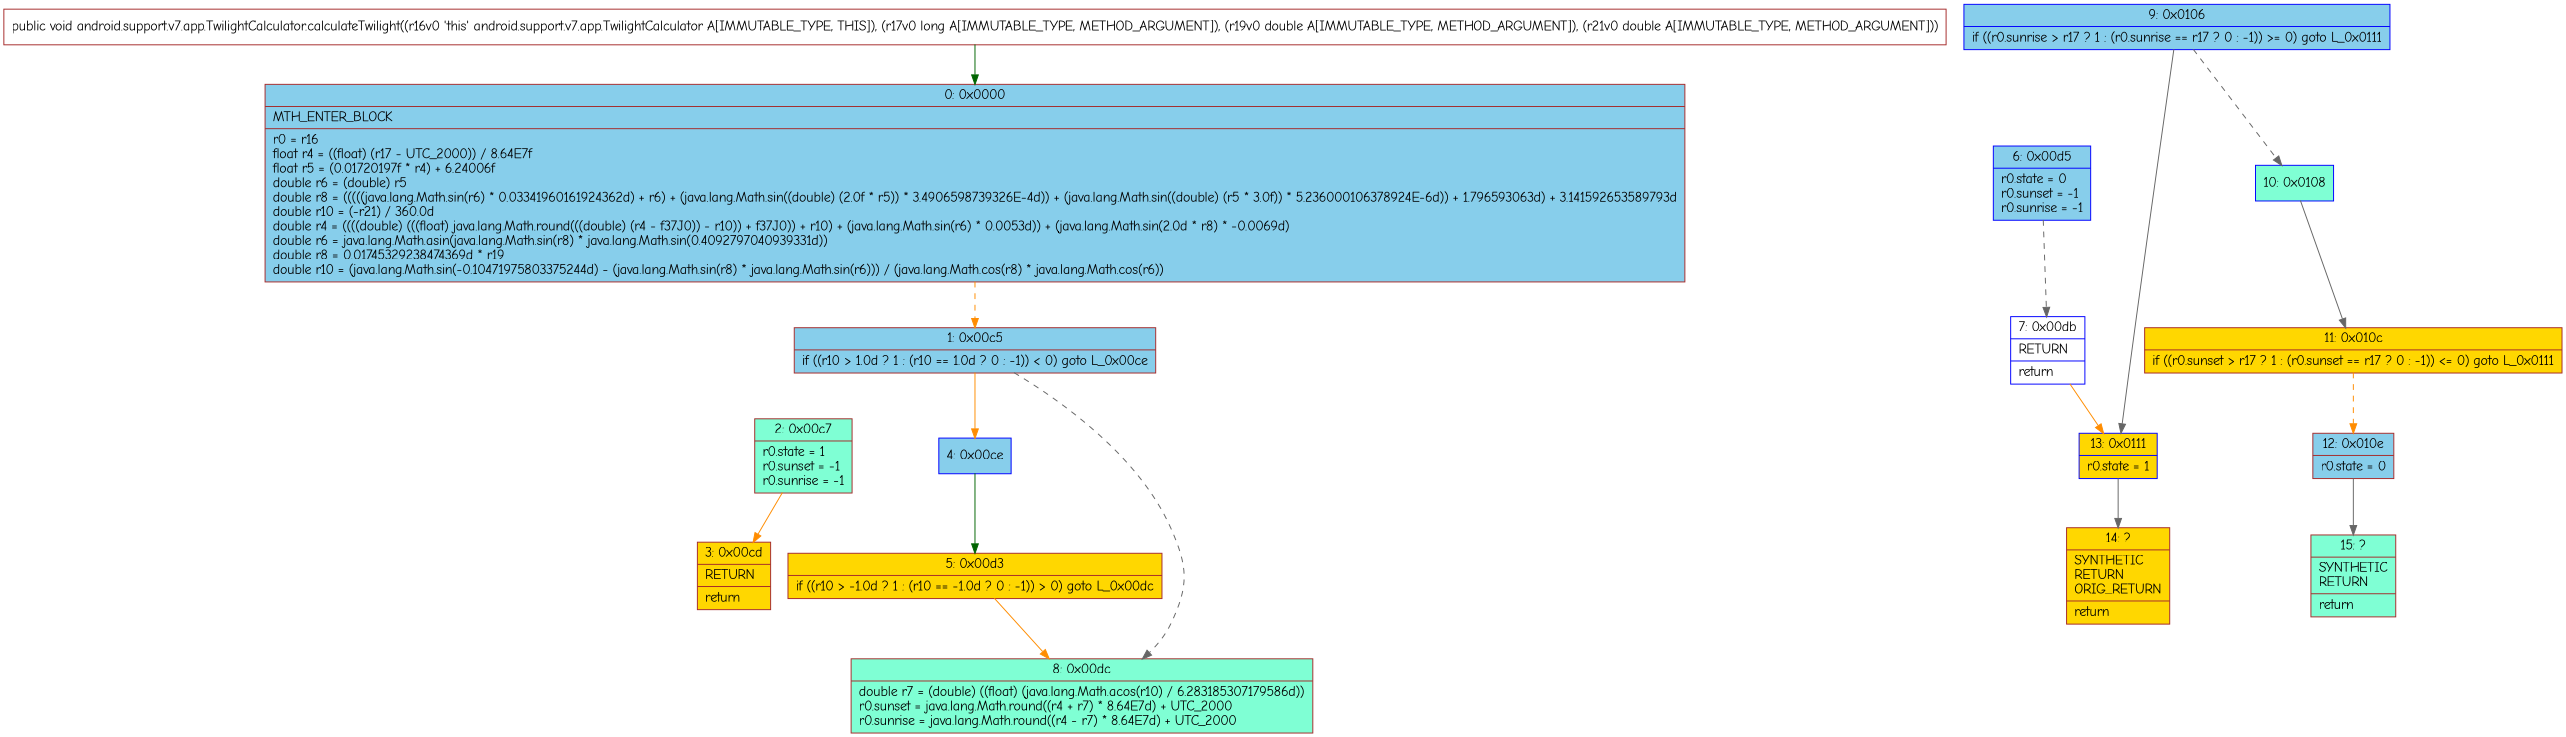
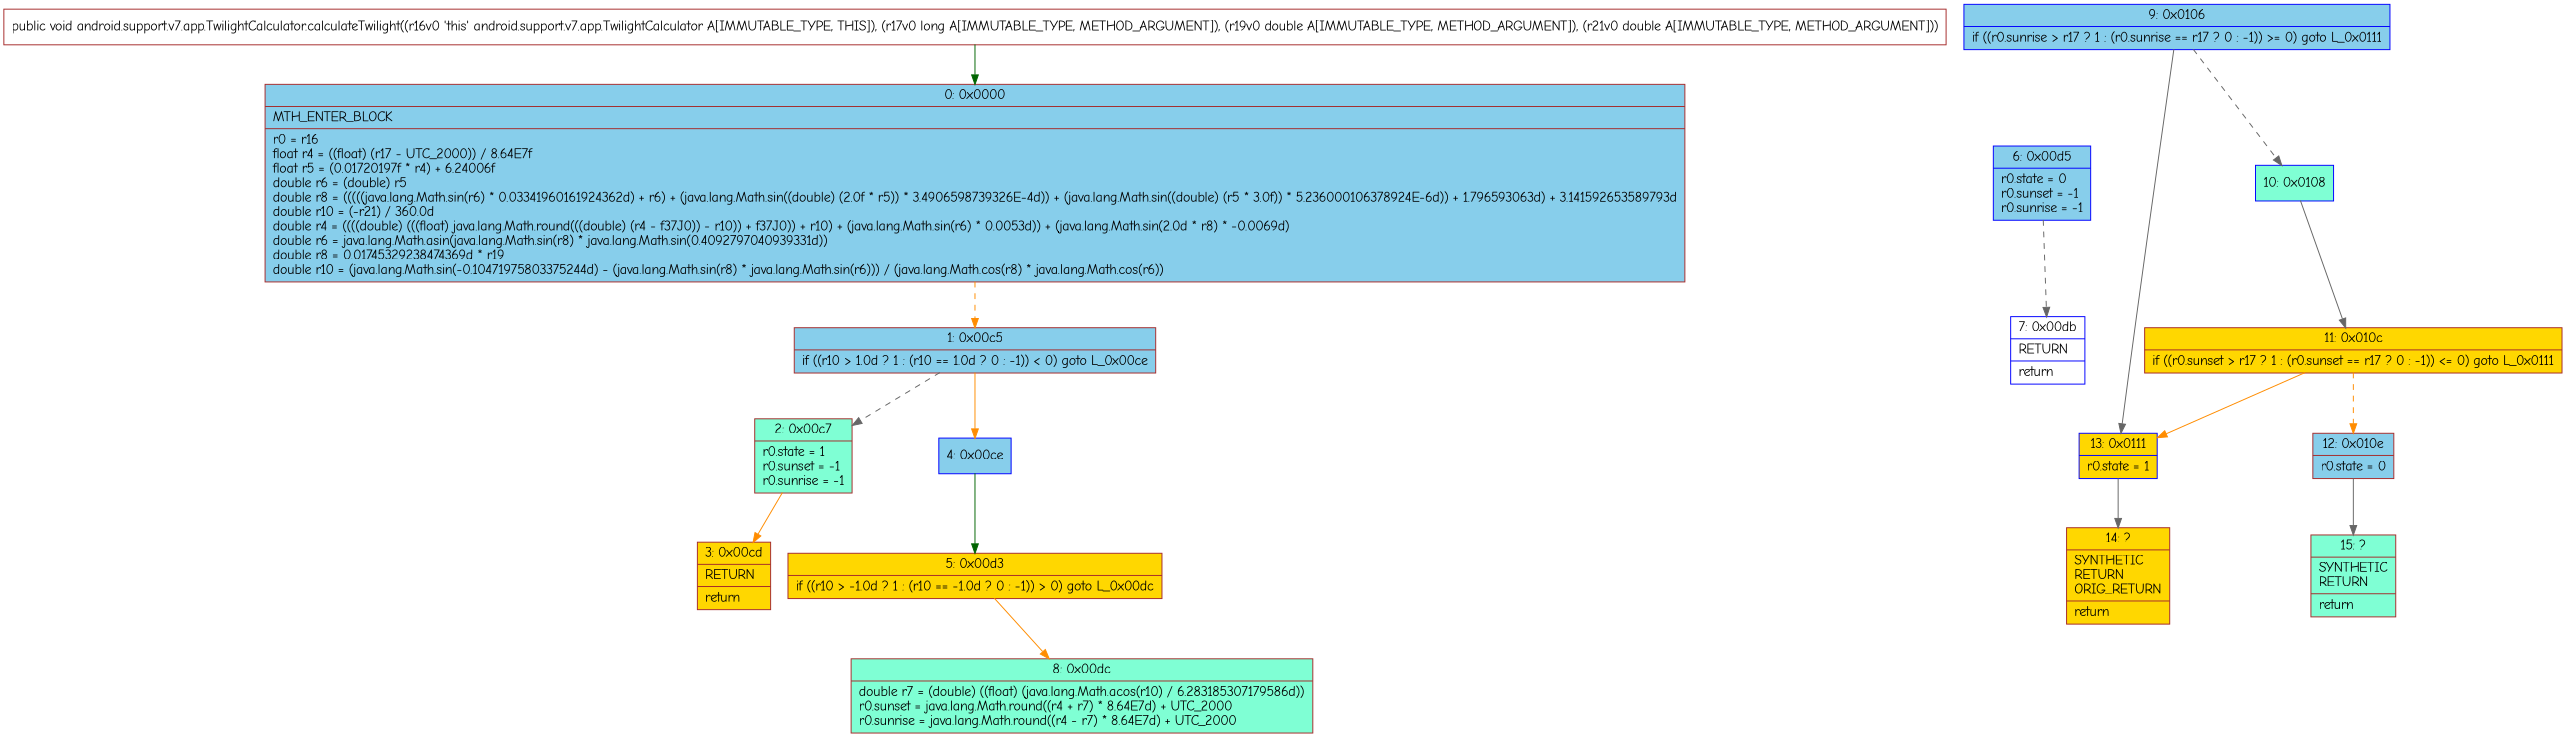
(2084, 405) -> (2236, 403)
(1149, 490) -> (900, 397)
